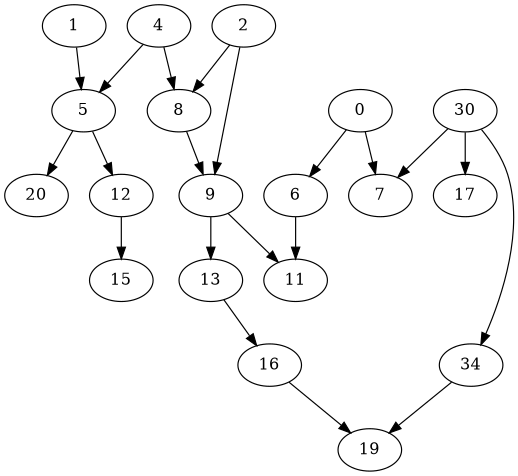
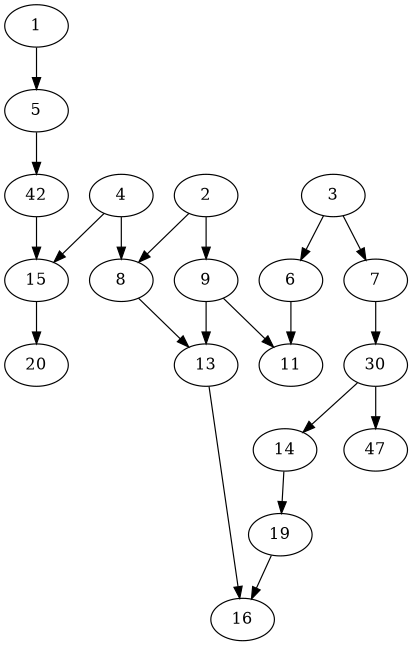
(125, 64) -> (83, 234)
(360, 111) -> (333, 196)
(193, 147) -> (159, 318)
(63, 148) -> (37, 317)
(427, 149) -> (376, 317)
(121, 196) -> (37, 196)
(465, 196) -> (376, 450)
(471, 365) -> (285, 450)
(315, 404) -> (264, 572)
